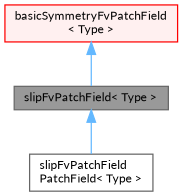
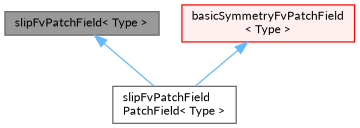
(91, 70) -> (217, 68)
